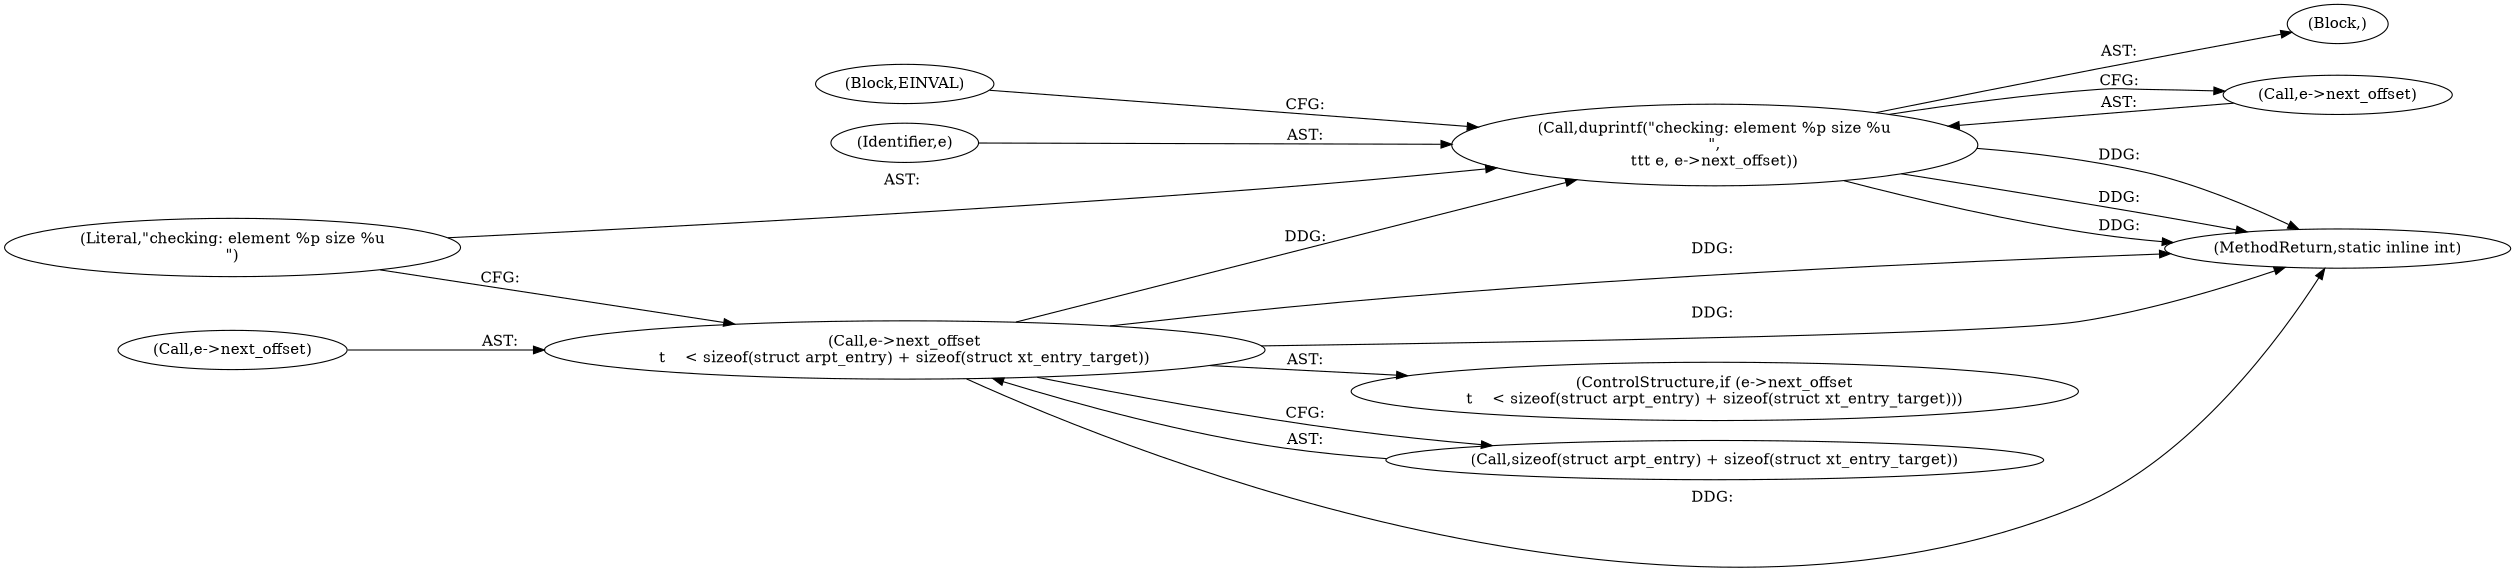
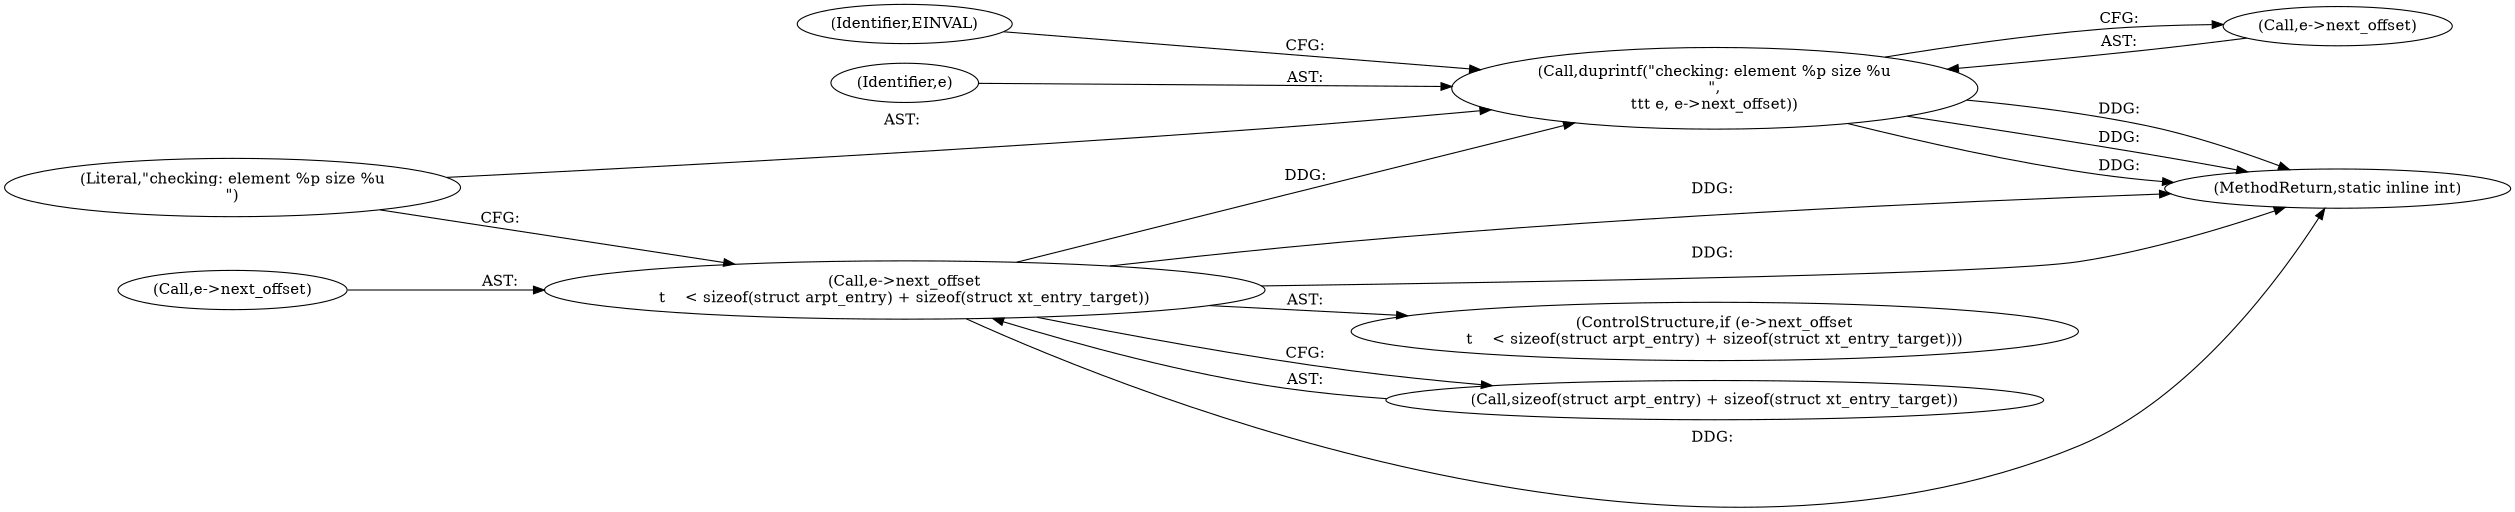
(2338, 24) -> none
(905, 84) -> (905, 24)
